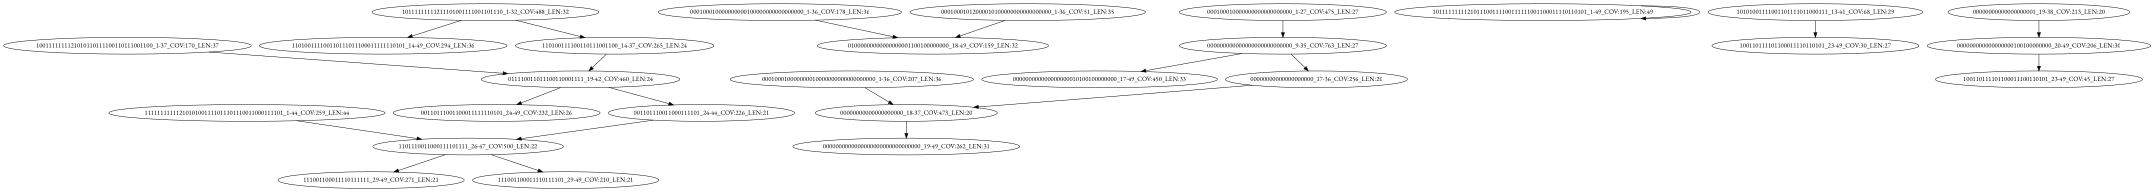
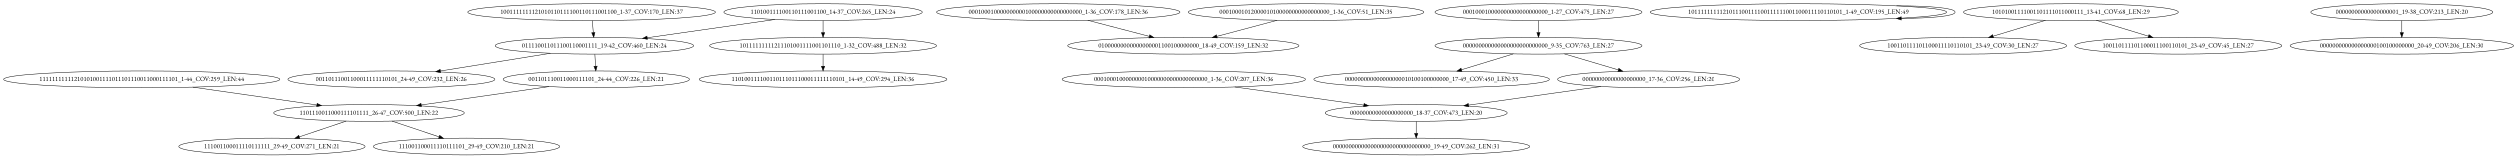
(548, 28) -> (823, 27)
(2039, 60) -> (2122, 28)
